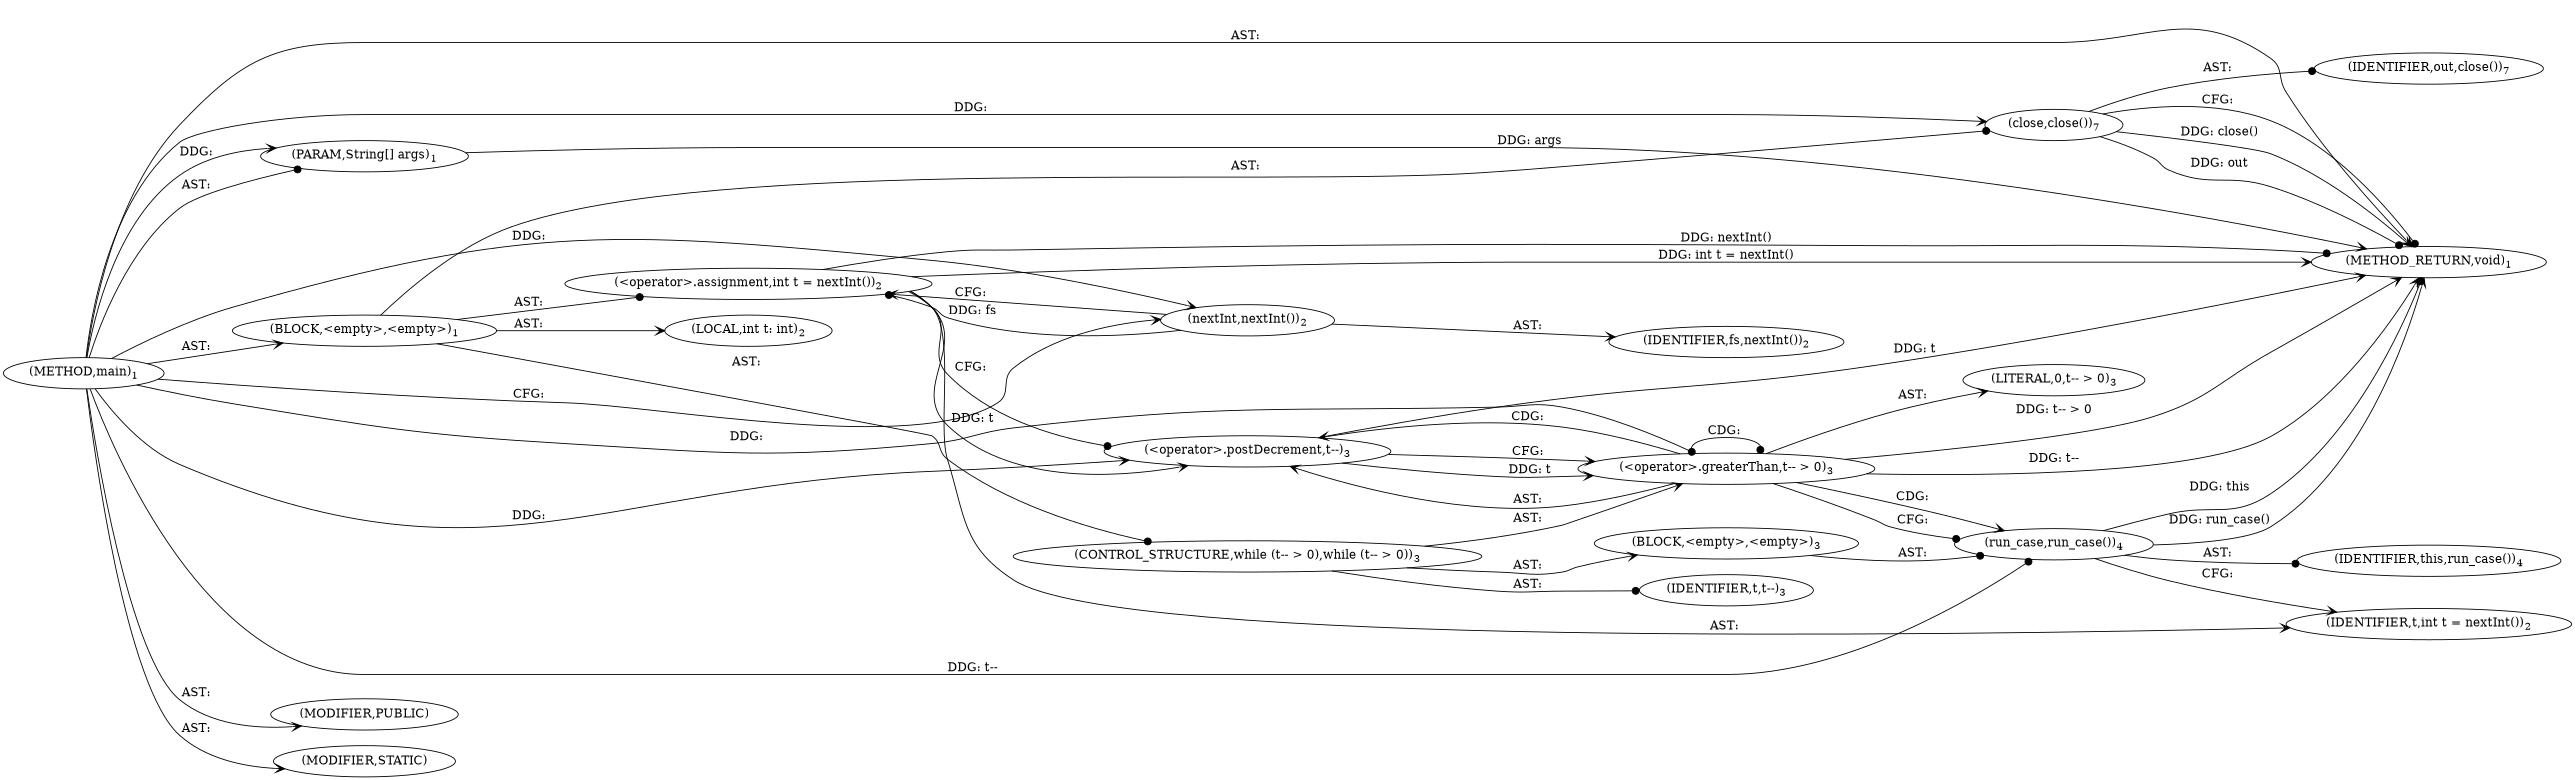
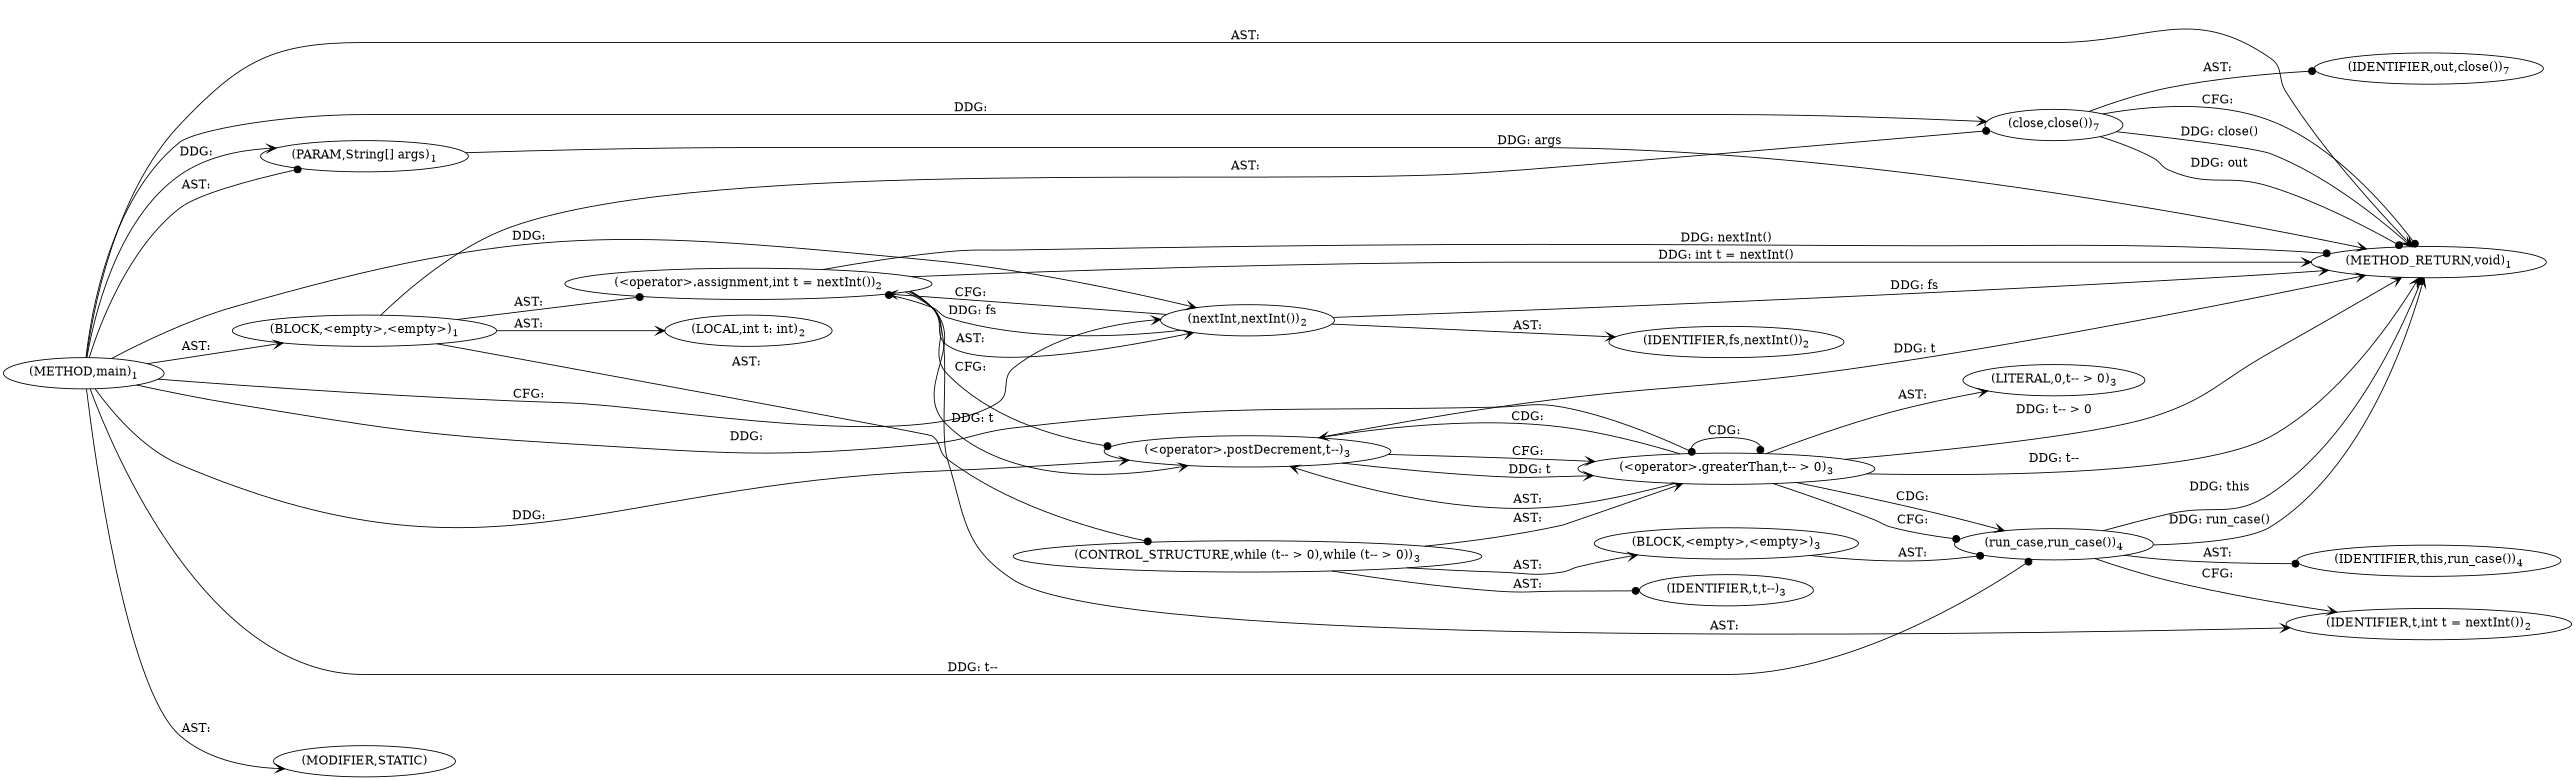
none -> (1827, 297)
none -> (1014, 357)
(364, 714) -> none
